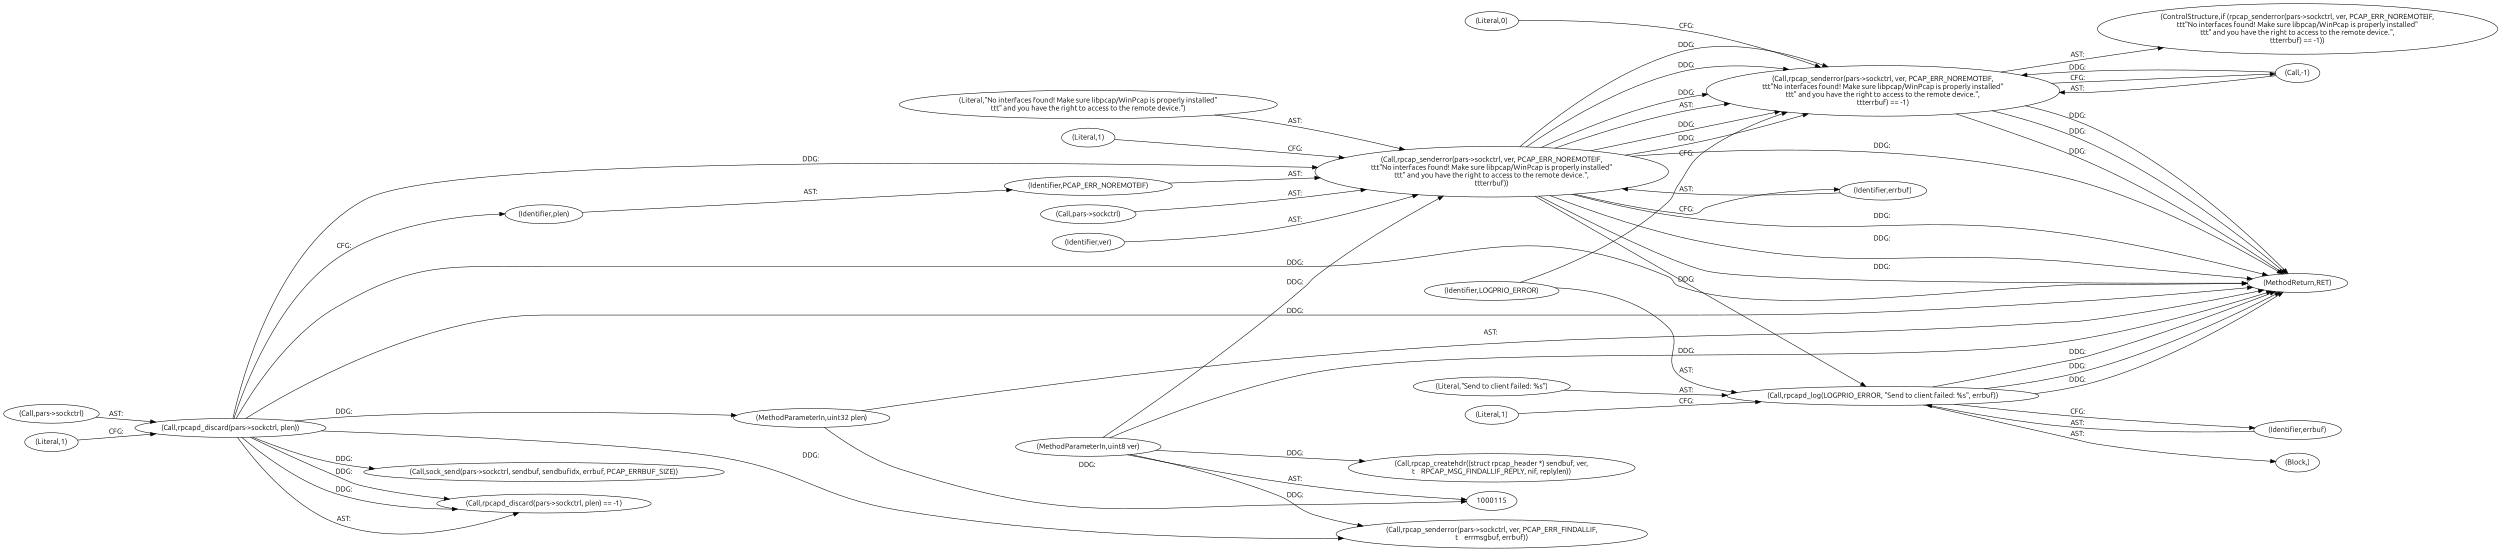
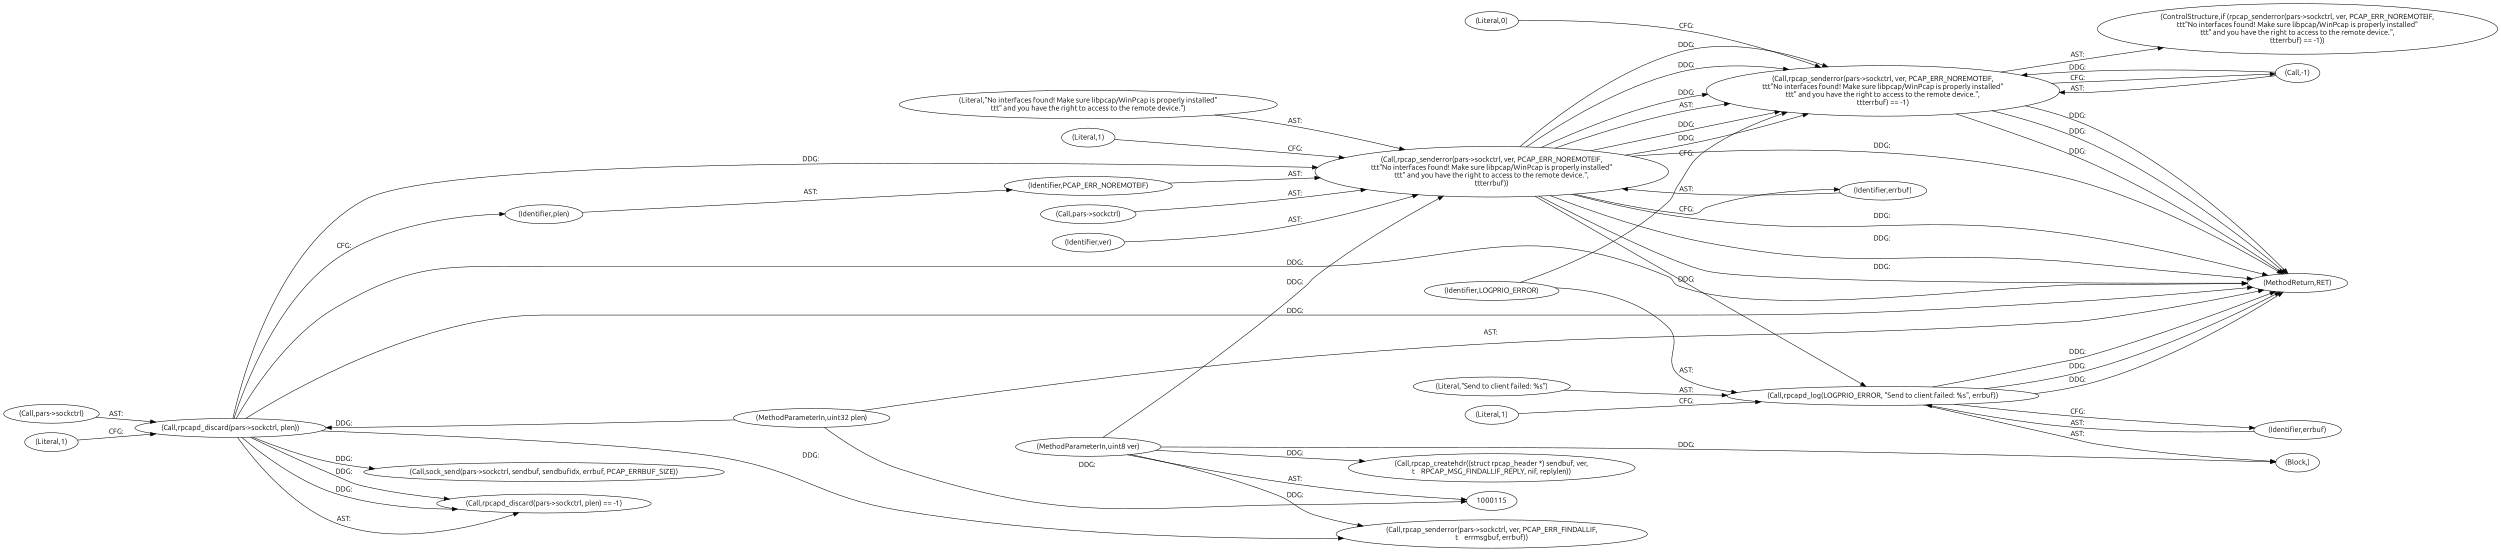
(1686, 355) -> (1716, 450)
(513, 412) -> (533, 424)
